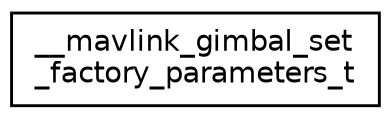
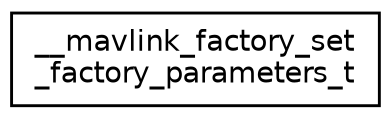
(195, 59) -> (195, 59)
